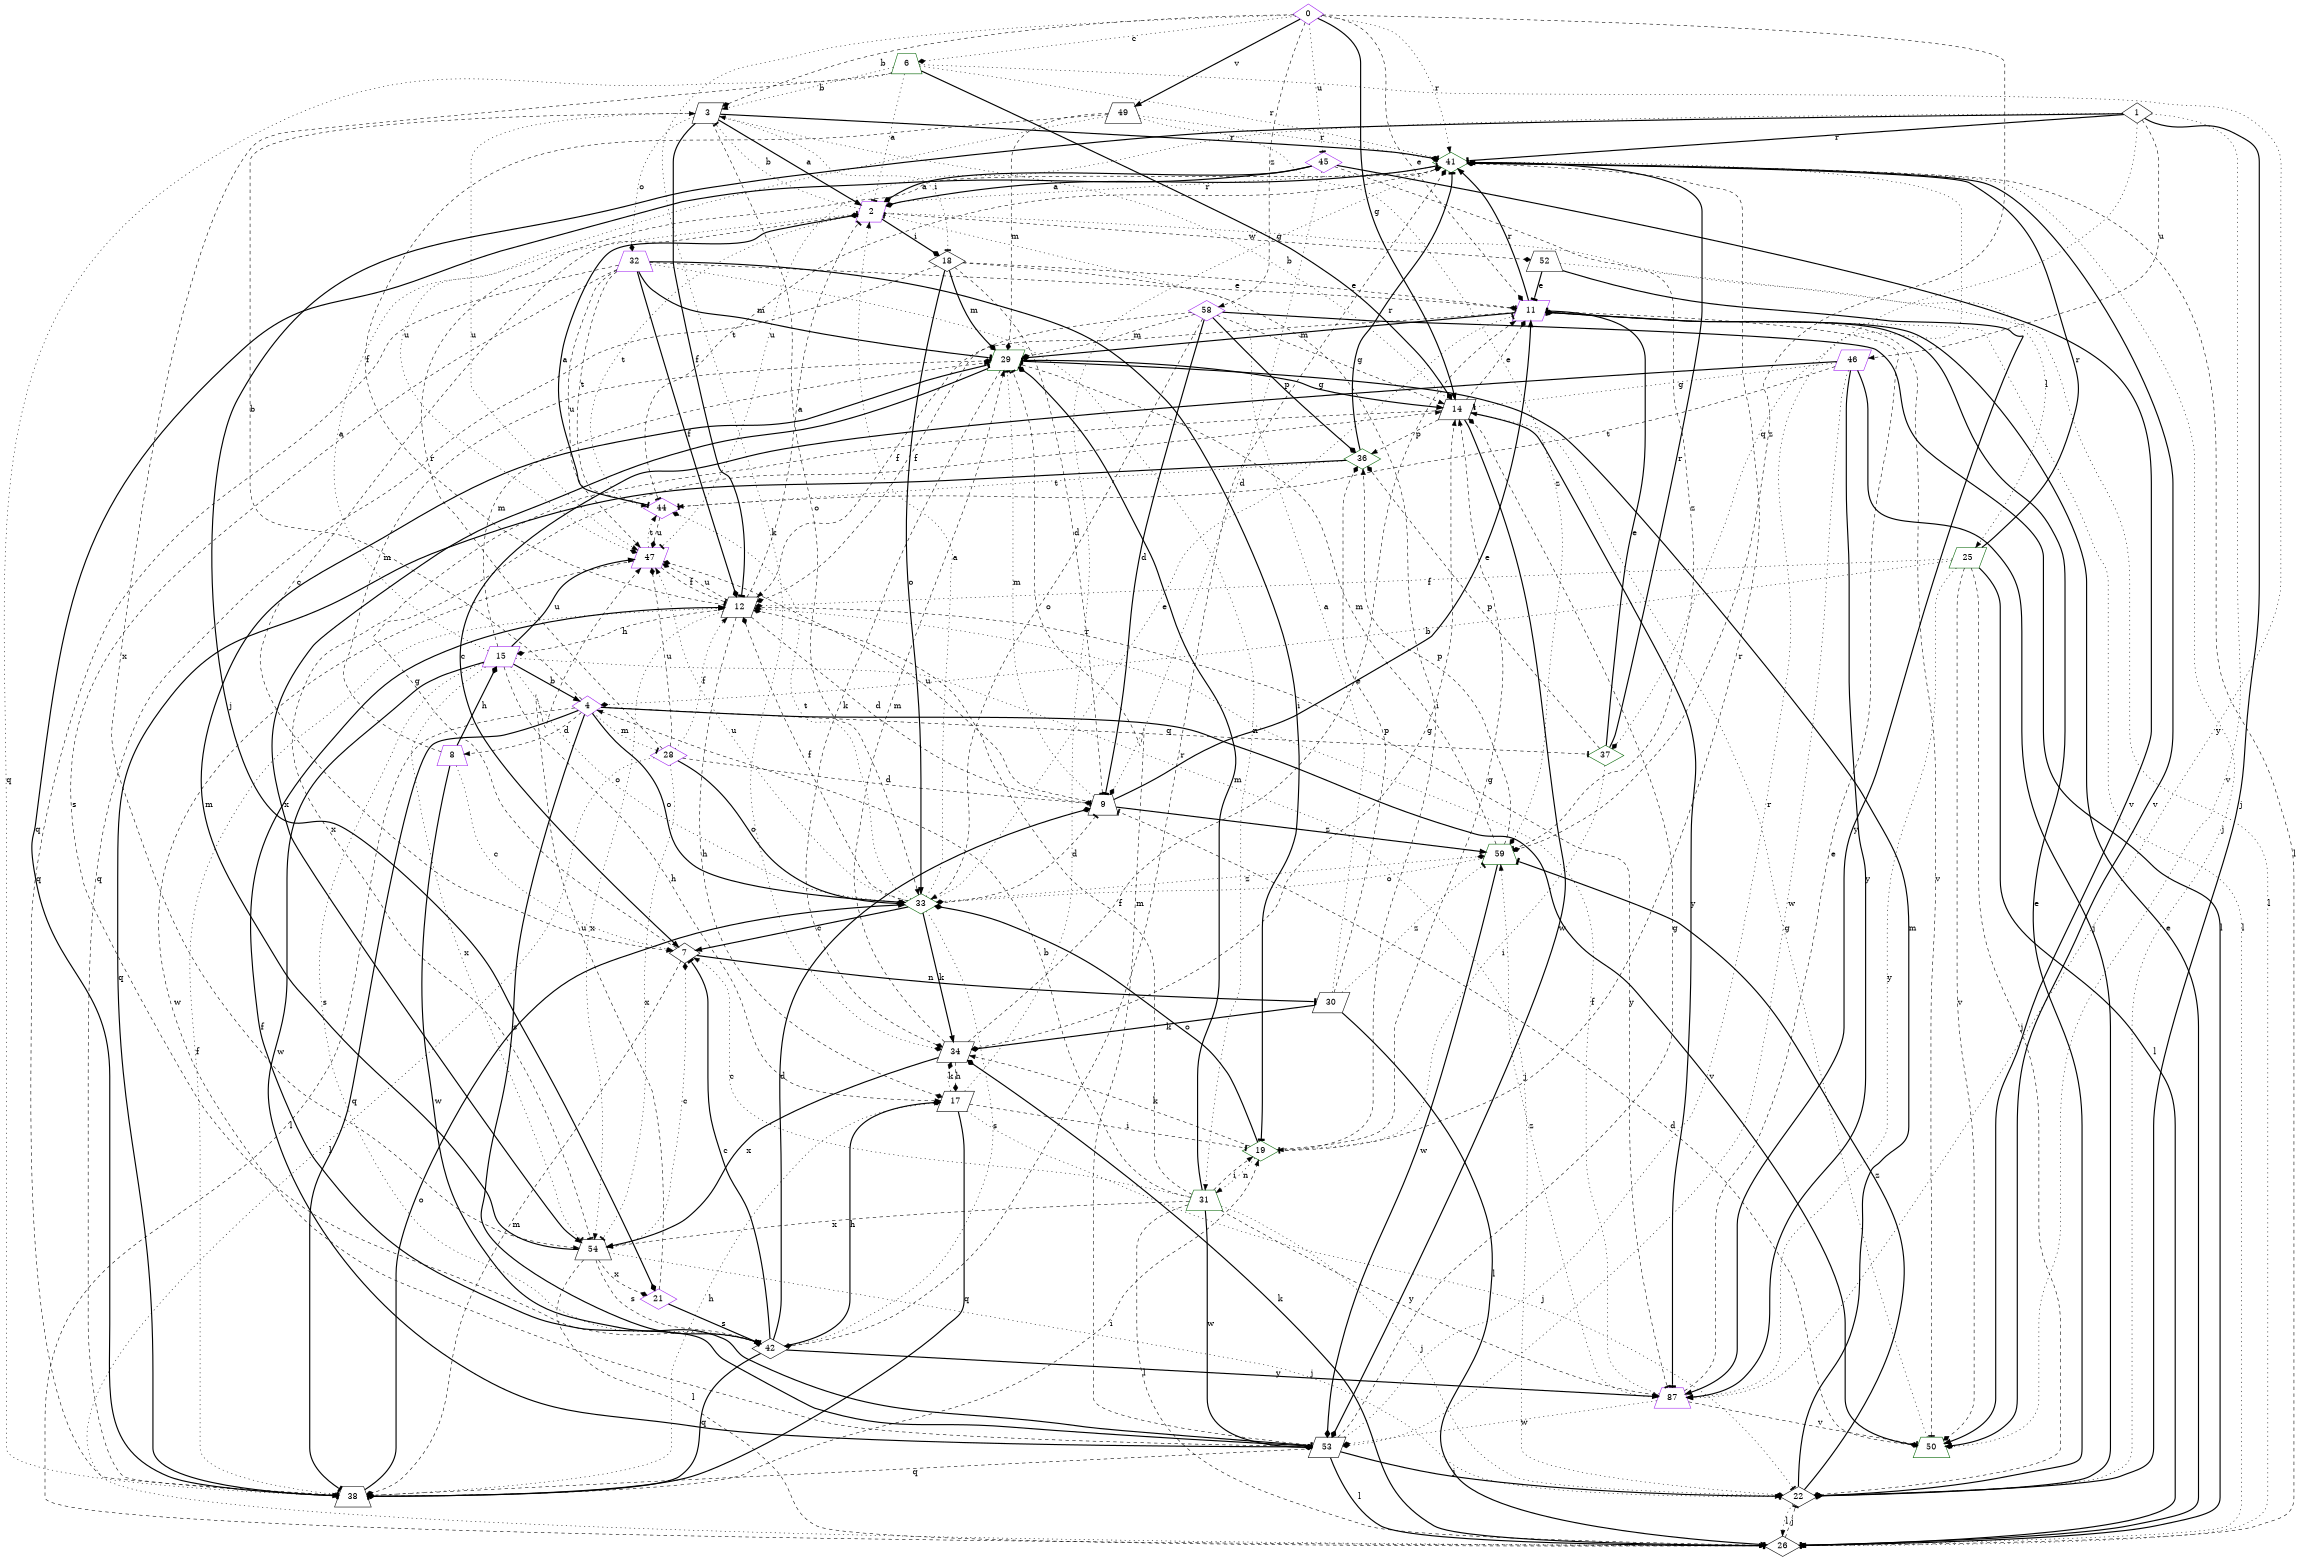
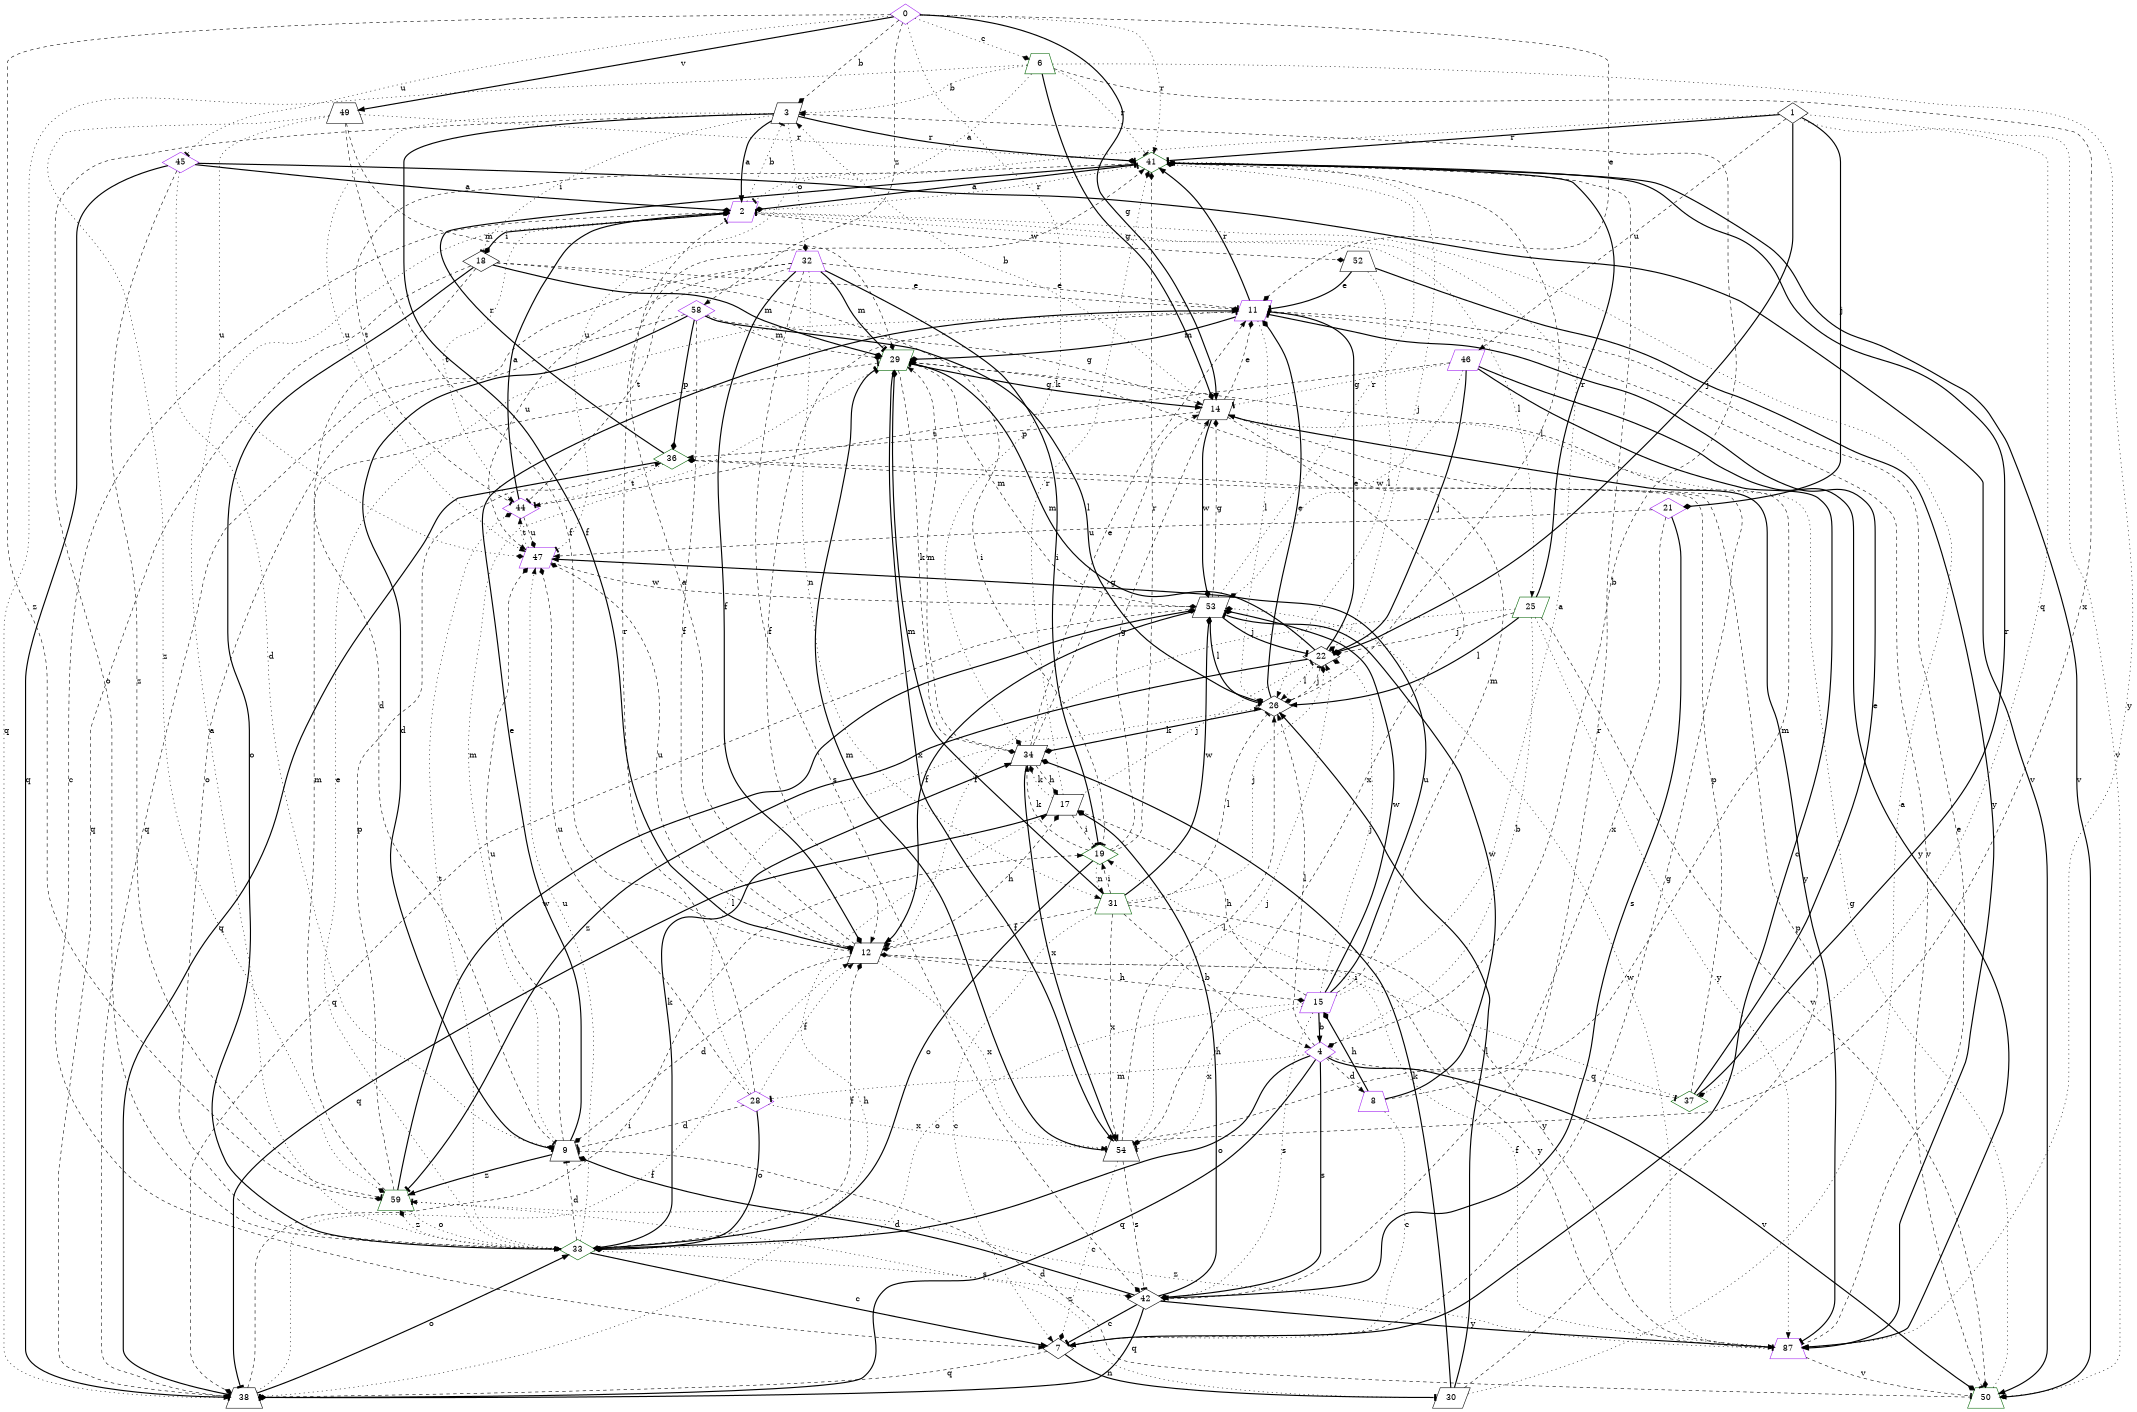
(691, 587) -> none
(516, 1225) -> (950, 1373)
(616, 1280) -> (1563, 955)
